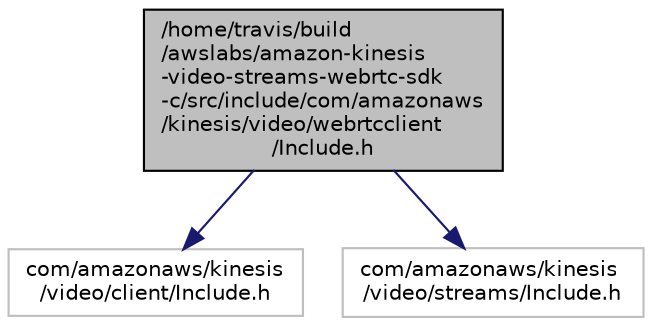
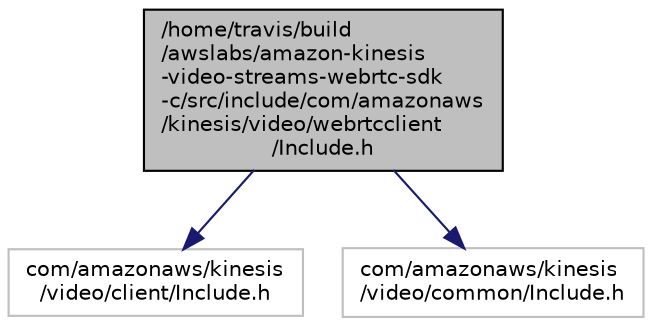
(493, 283) -> (493, 283)
